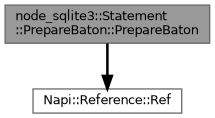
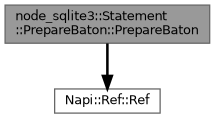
(107, 101) -> (107, 101)
